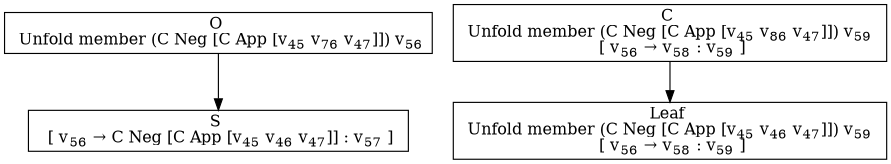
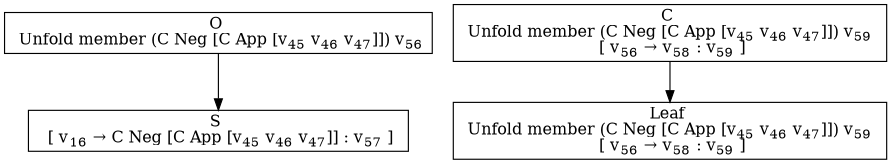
(779, 32) -> (779, 32)
(330, 40) -> (330, 40)
(78, 138) -> (78, 138)
